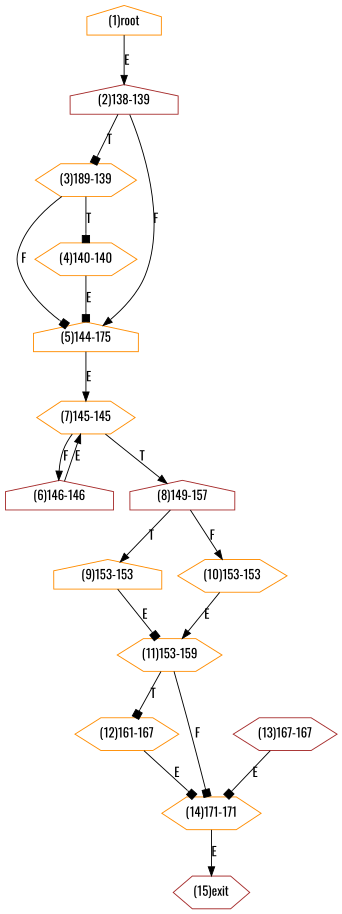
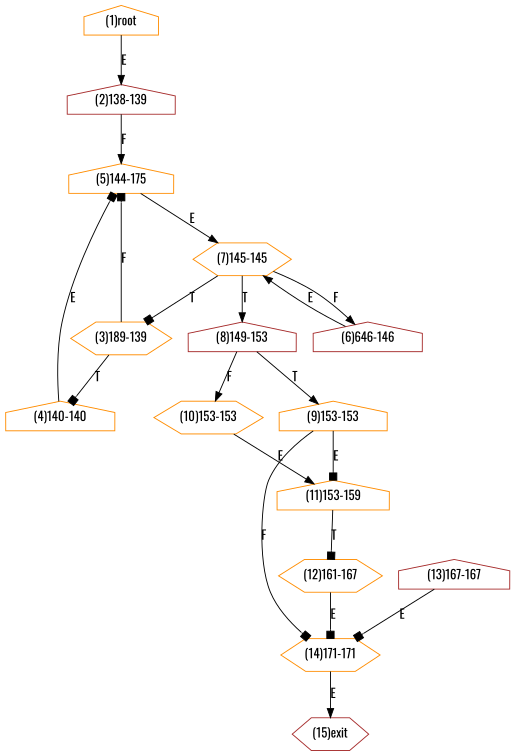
(108, 135) -> (186, 296)
(86, 259) -> (60, 418)
(60, 497) -> (368, 338)
(182, 497) -> (242, 338)
(170, 655) -> (333, 497)
(190, 729) -> (262, 528)
(285, 734) -> (454, 576)
